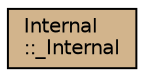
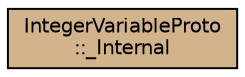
(72, 39) -> (123, 39)
